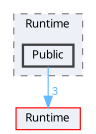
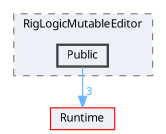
(48, 25) -> (83, 25)
